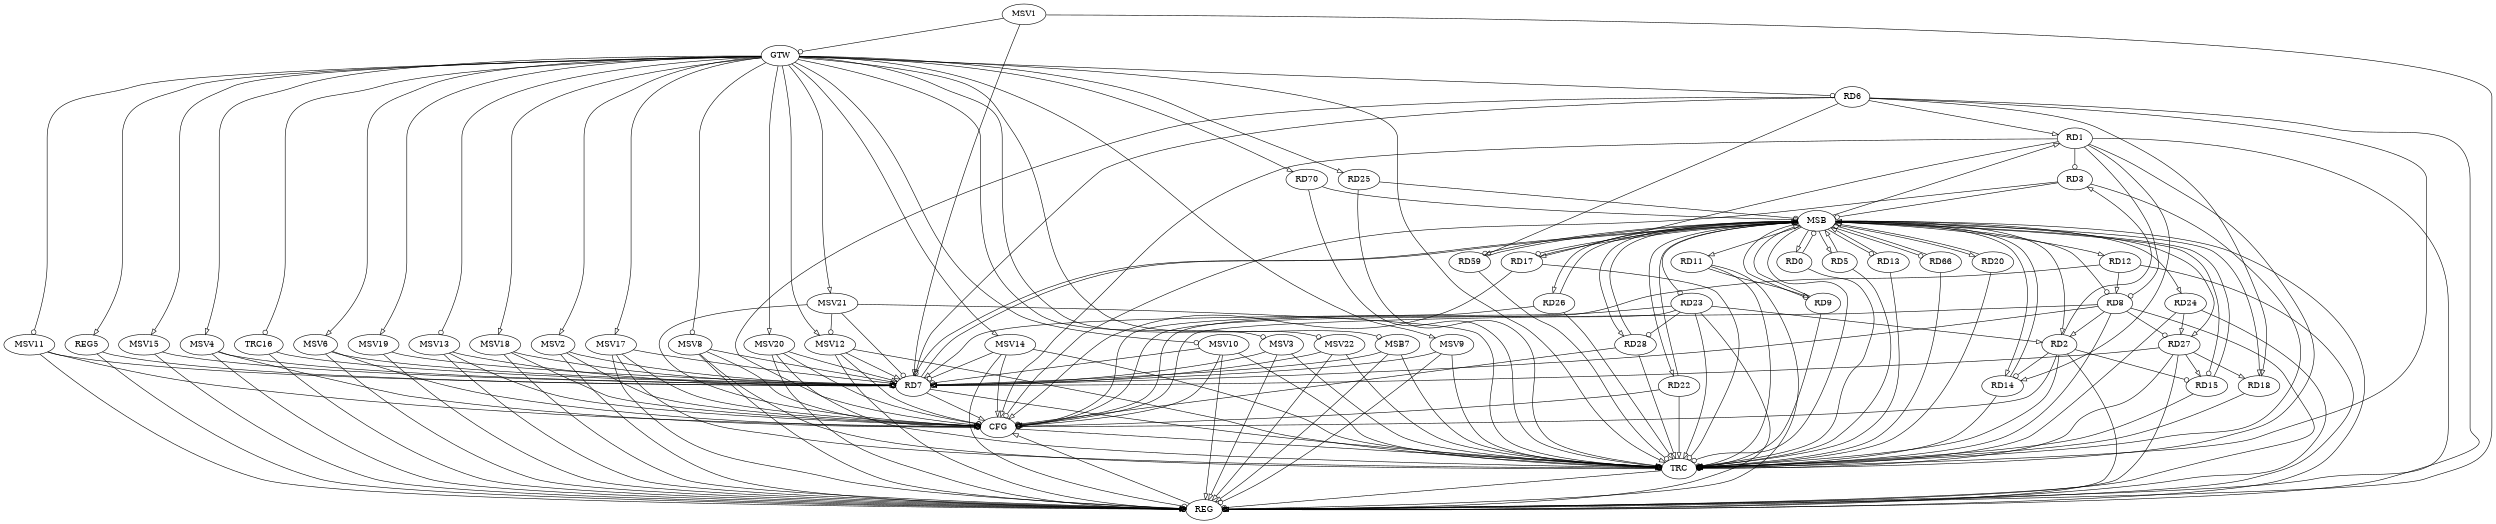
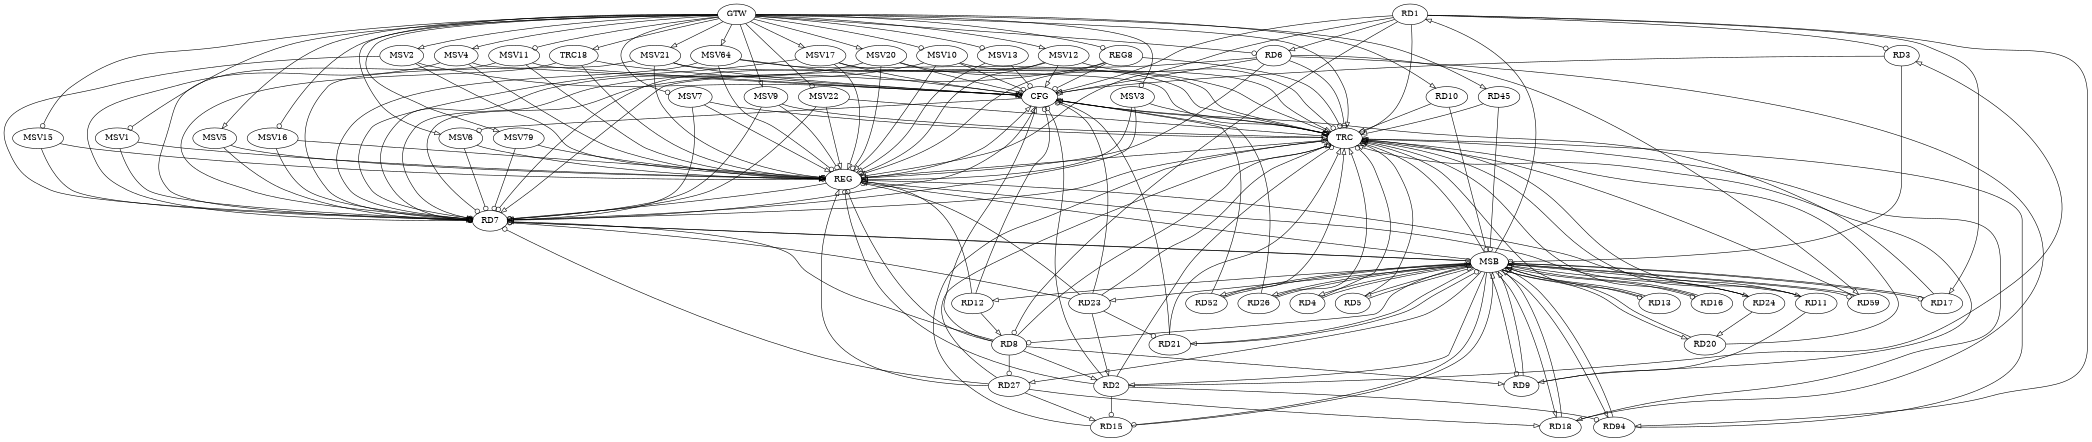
(903, 35) -> (338, 36)
(257, 81) -> (332, 33)
(1961, 117) -> (1345, 34)
(1307, 180) -> (1447, 97)
(1359, 180) -> (1499, 97)
(1708, 234) -> (1231, 288)
(1341, 260) -> (987, 242)
(1794, 262) -> (1307, 303)
(1941, 262) -> (1712, 303)
(1718, 294) -> none
(1141, 320) -> (793, 250)
(2183, 320) -> (1737, 323)
(831, 322) -> (715, 149)
none -> (1544, 341)
(87, 345) -> (215, 138)
(259, 345) -> (273, 138)
(374, 345) -> (519, 138)
(495, 345) -> (574, 56)
(690, 345) -> (1121, 56)
(1010, 345) -> (716, 56)
(1397, 345) -> (690, 97)
(1635, 345) -> (1170, 345)
(870, 365) -> (620, 98)
none -> (1262, 365)
(671, 380) -> (685, 202)
(1706, 384) -> (1215, 220)
(1679, 386) -> (1206, 303)
(2003, 386) -> (1614, 427)
(902, 402) -> (1053, 74)
(634, 413) -> (738, 114)
(2164, 437) -> none
(1369, 438) -> (1198, 74)
(2298, 475) -> (1184, 226)
